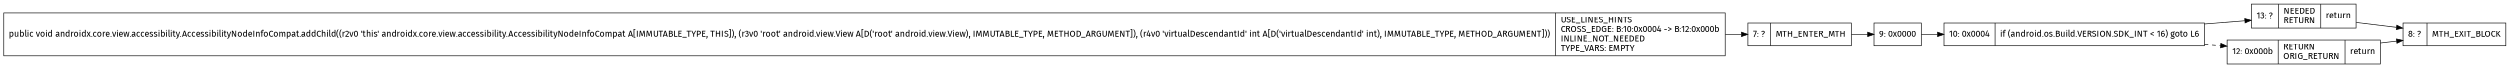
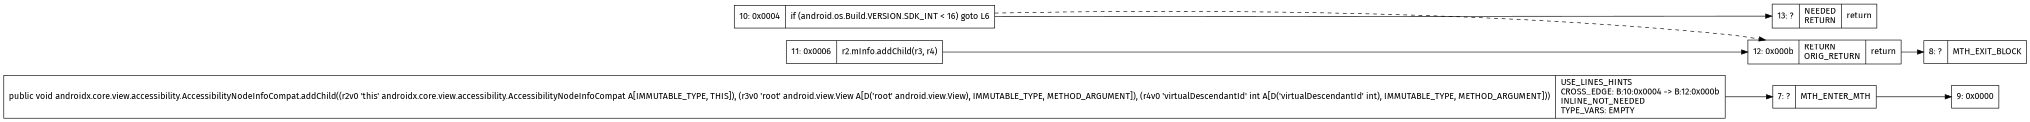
(2376, 25) -> none
(1929, 34) -> none
none -> (864, 52)
